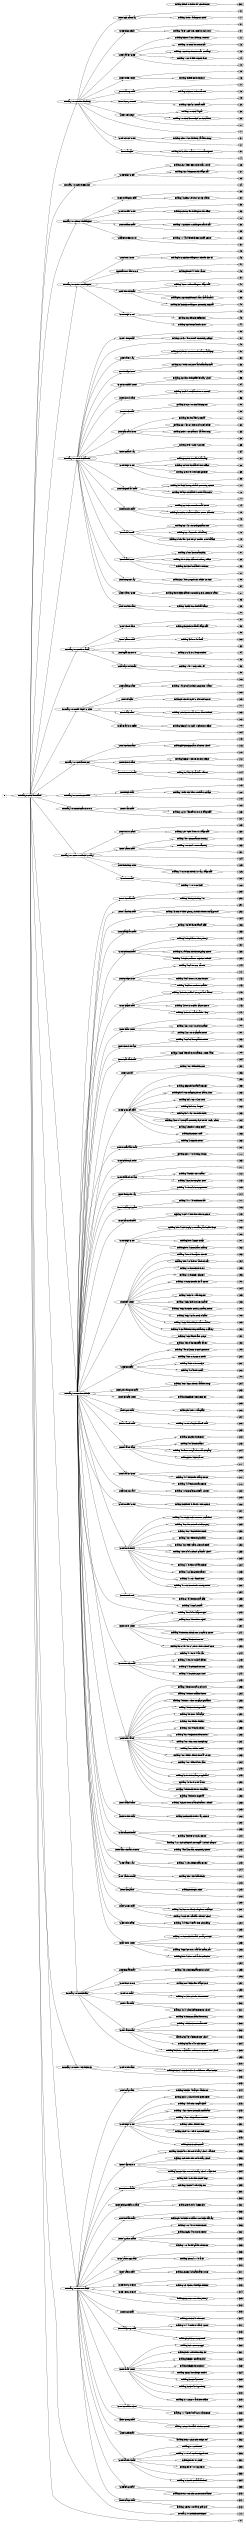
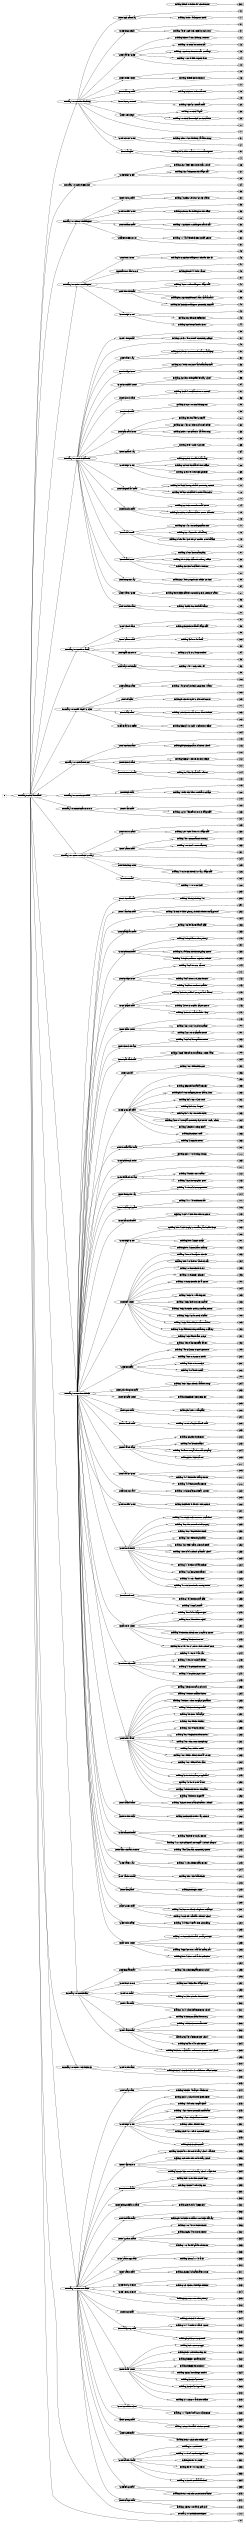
(127, 198) -> (127, 198)
(95, 1572) -> (90, 1532)
